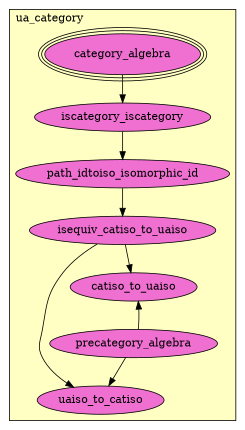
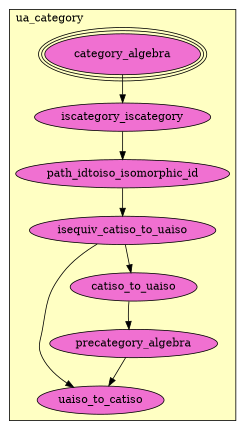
(139, 319) -> (128, 311)
